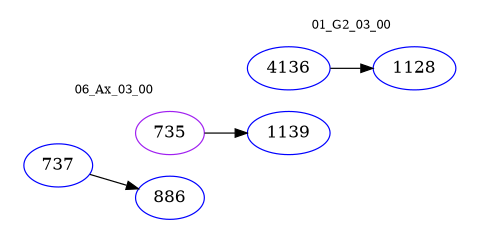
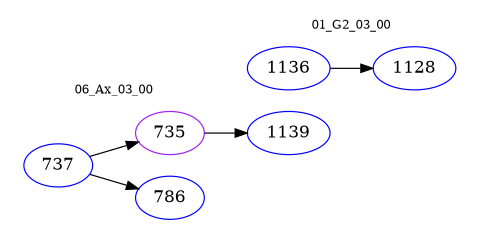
(289, 68) -> (289, 68)
none -> (108, 151)
(170, 198) -> (170, 198)
